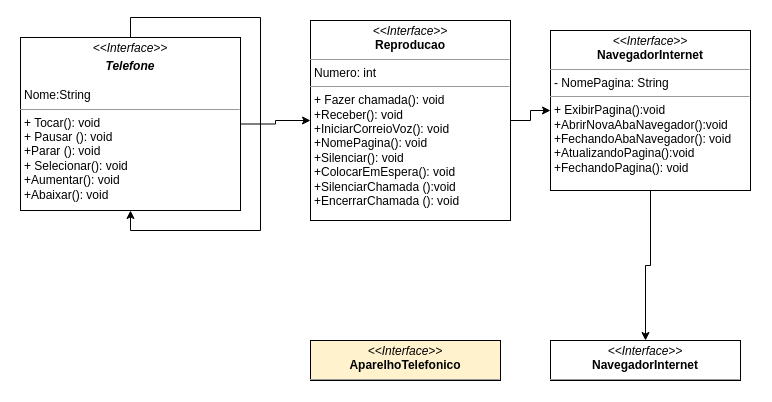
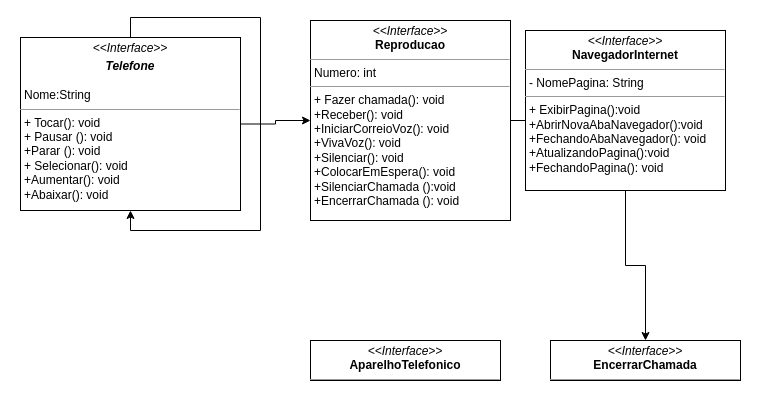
(389, 100) -> (389, 100)
(651, 111) -> (626, 111)
(406, 361) -> (406, 361)
(633, 377) -> (633, 377)
